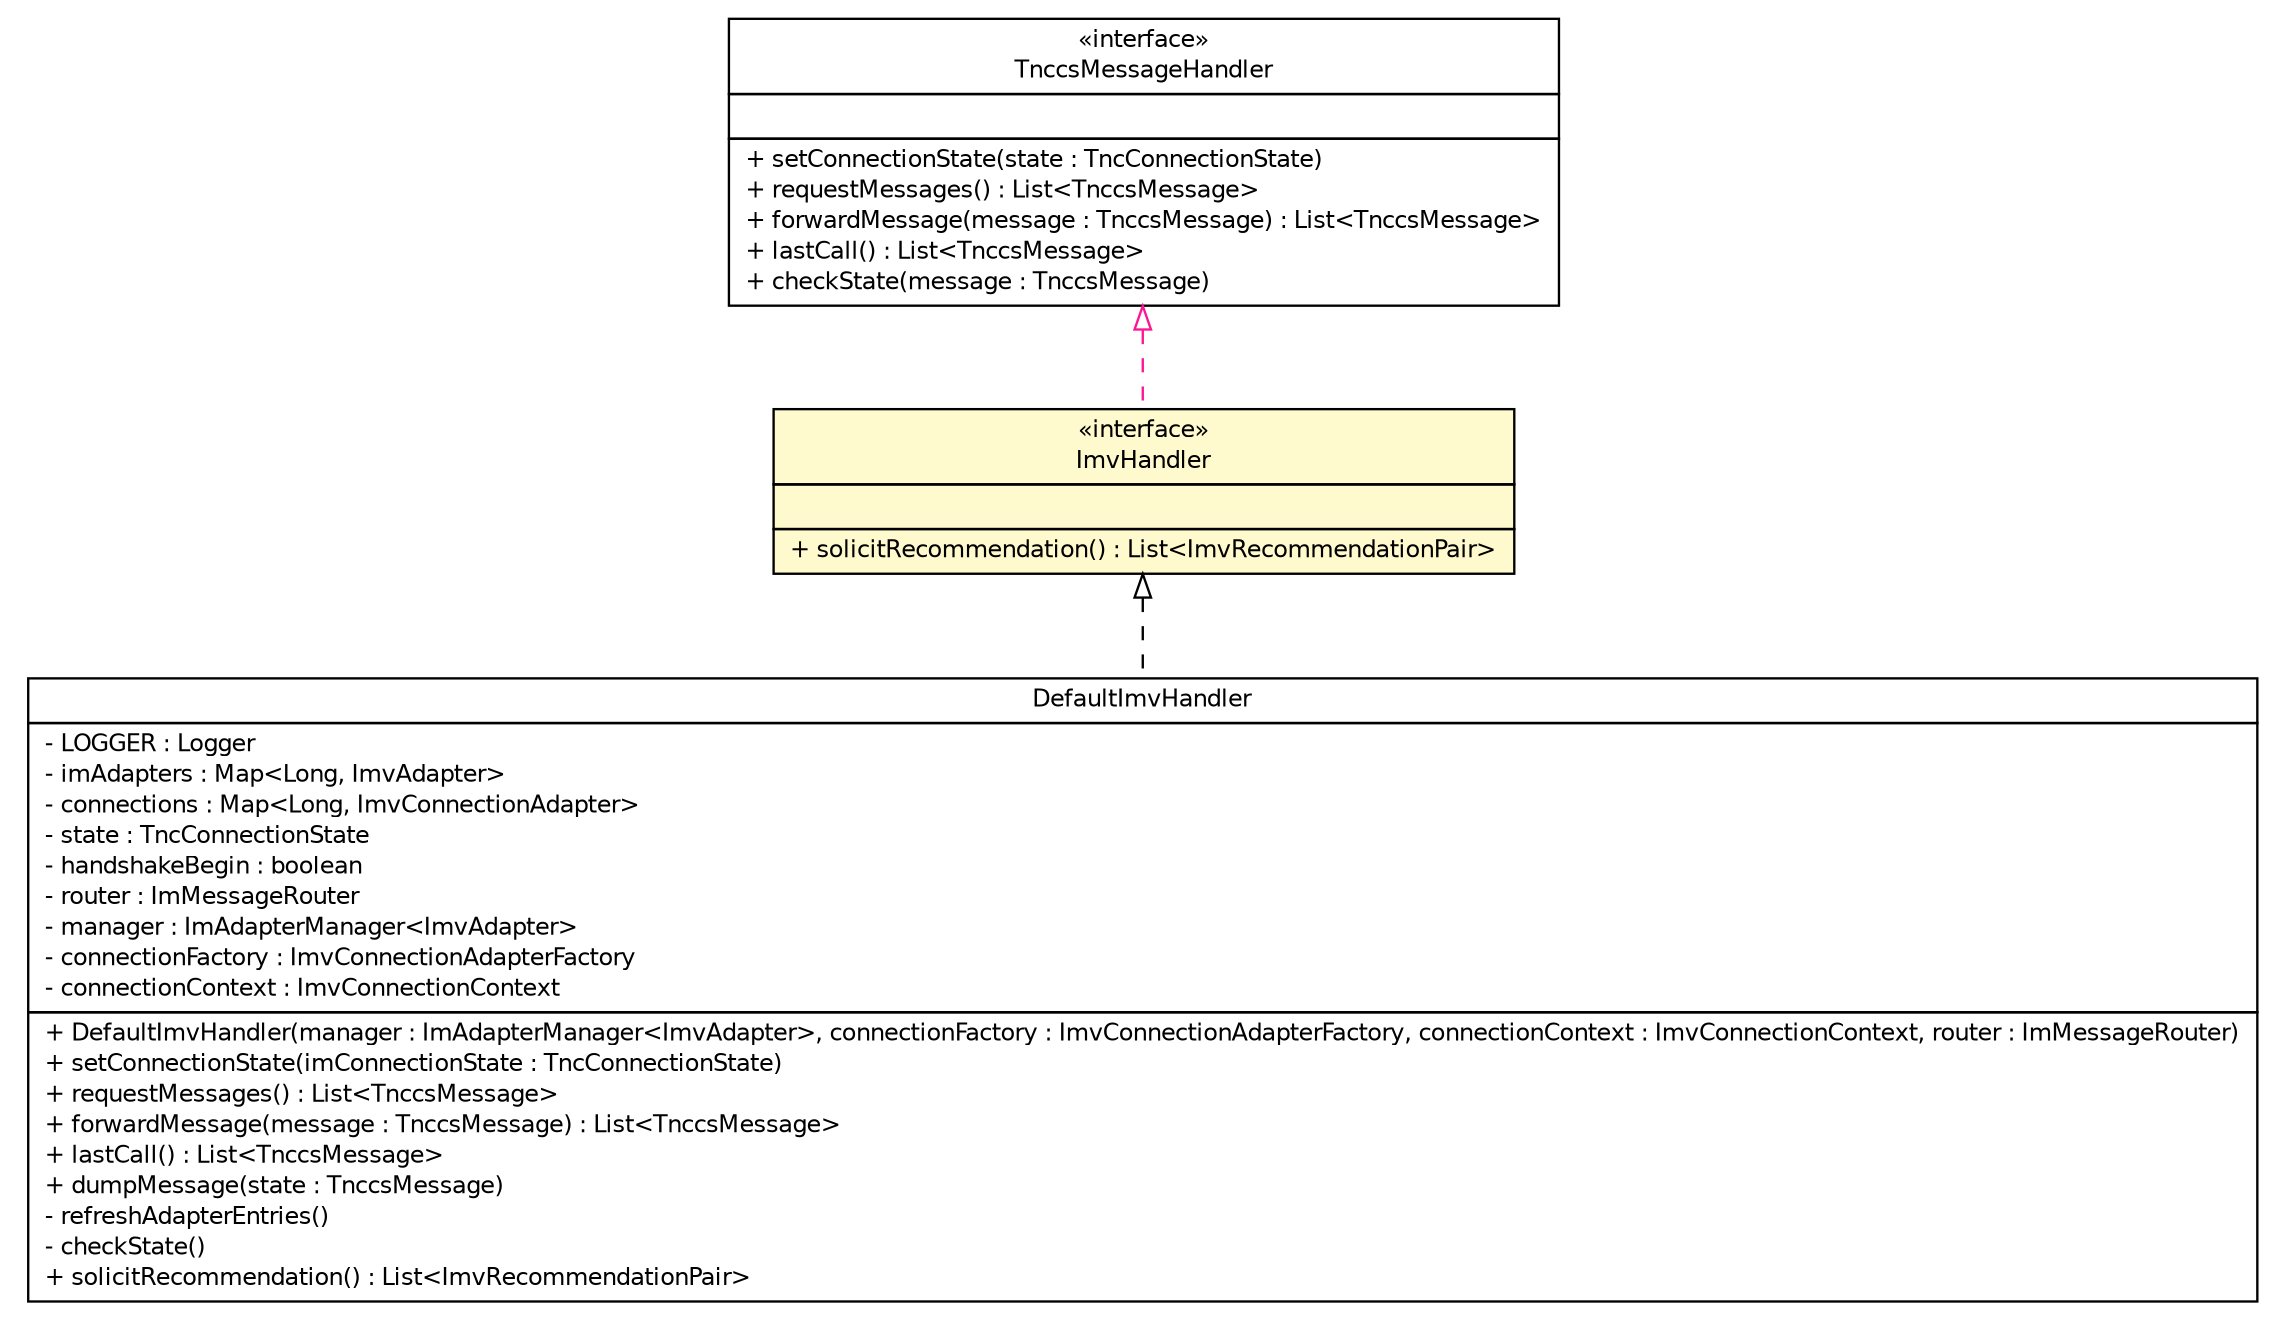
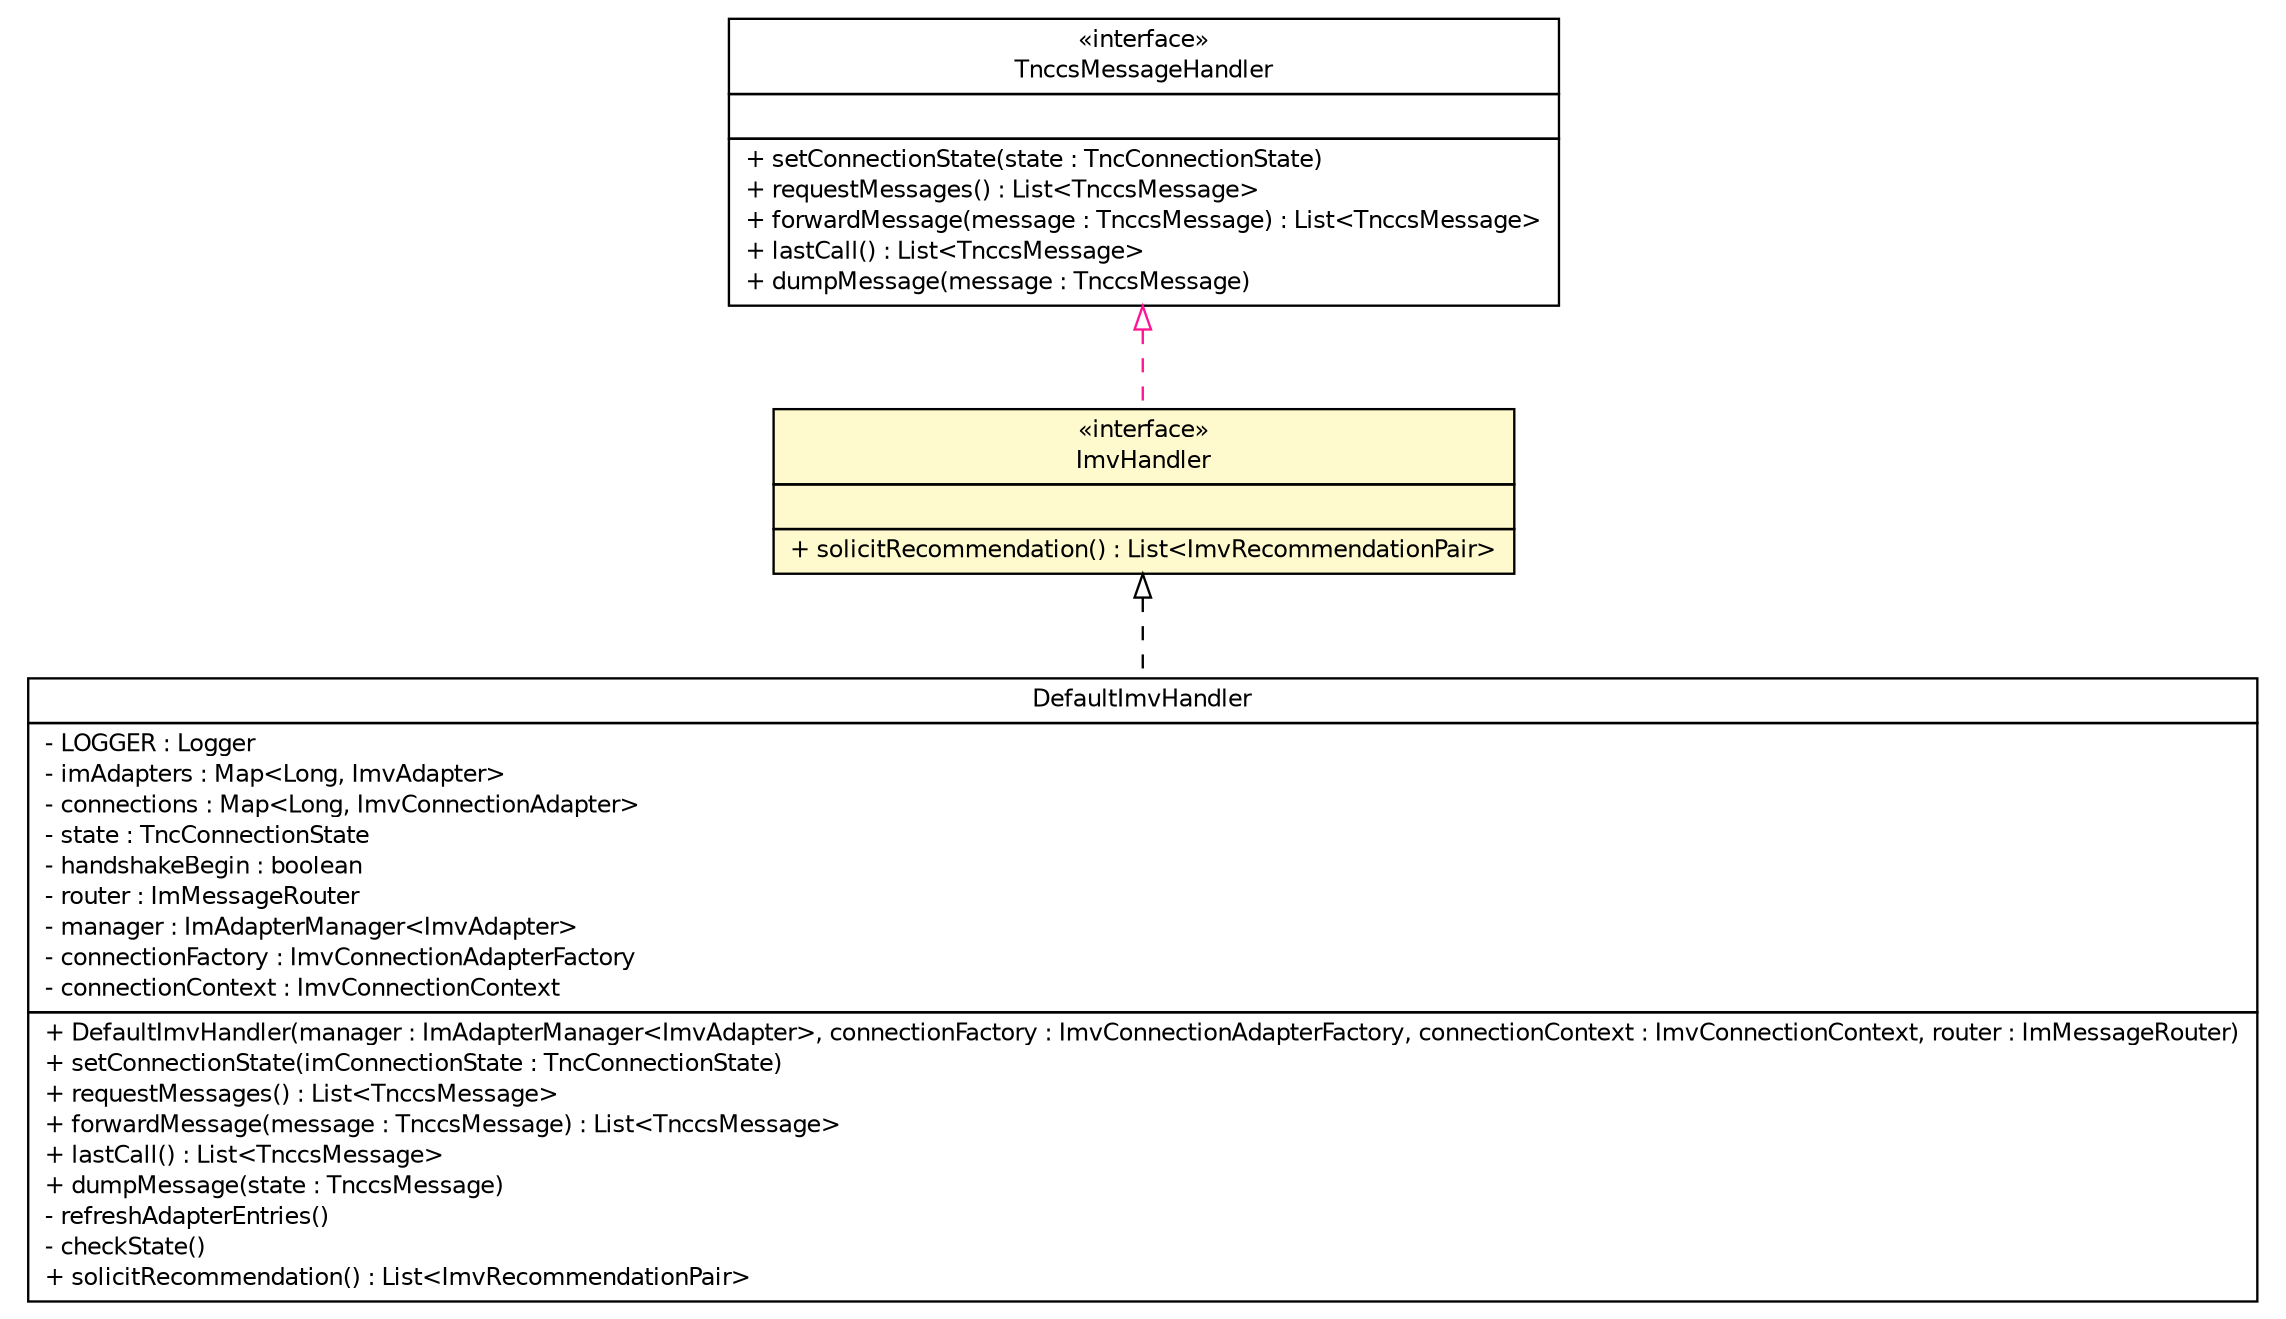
(978, 282) -> (998, 282)
